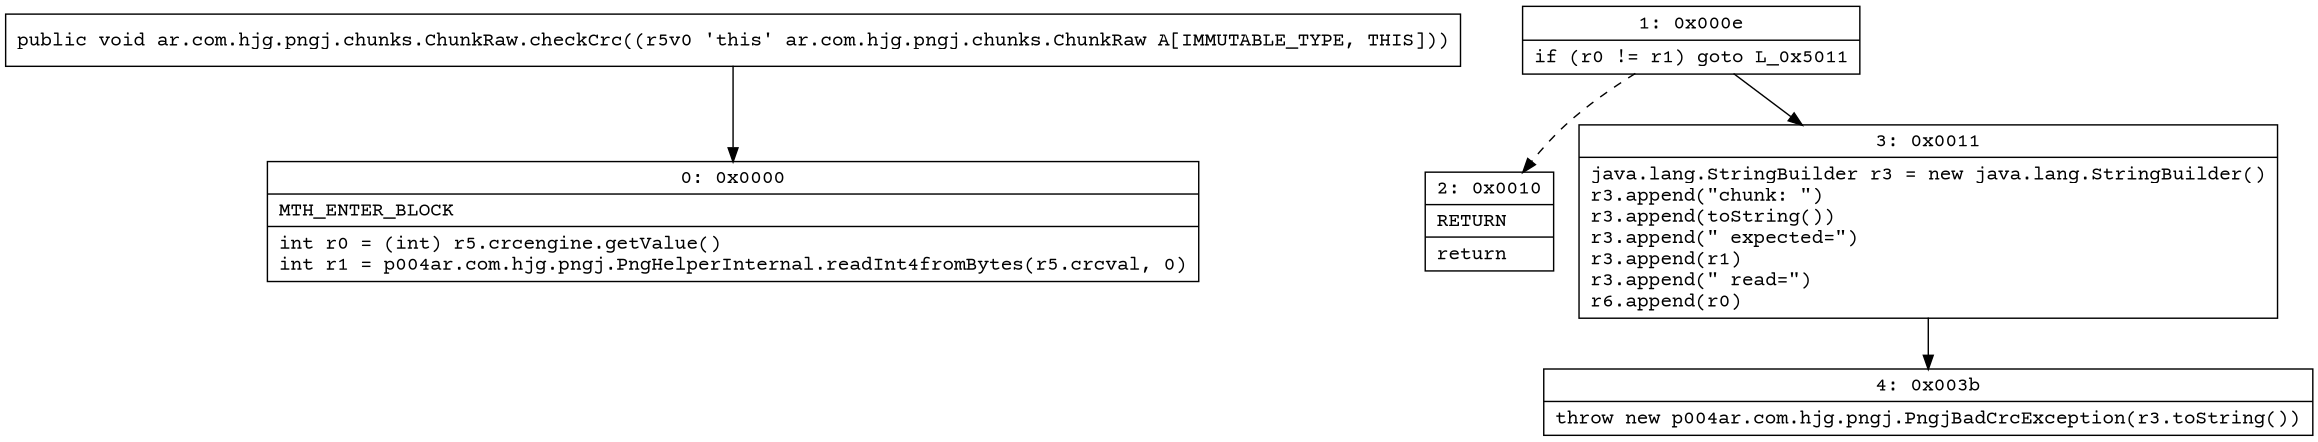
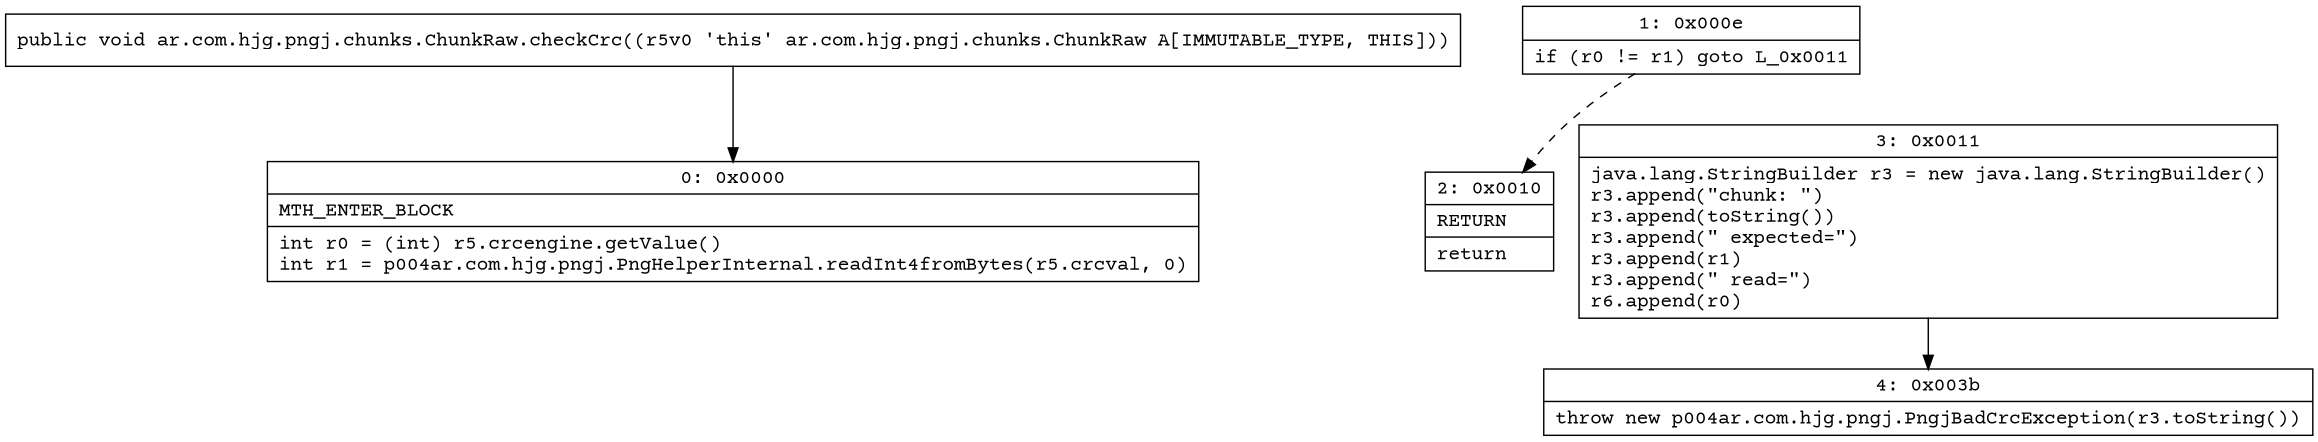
(1691, 56) -> (1691, 56)
(1762, 95) -> none
